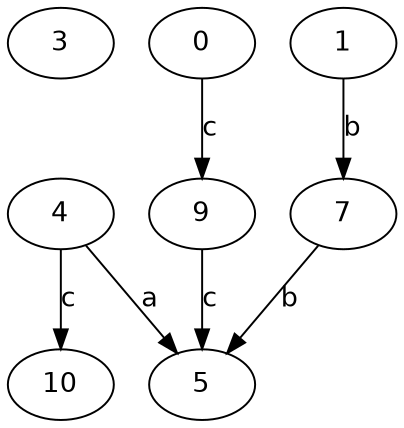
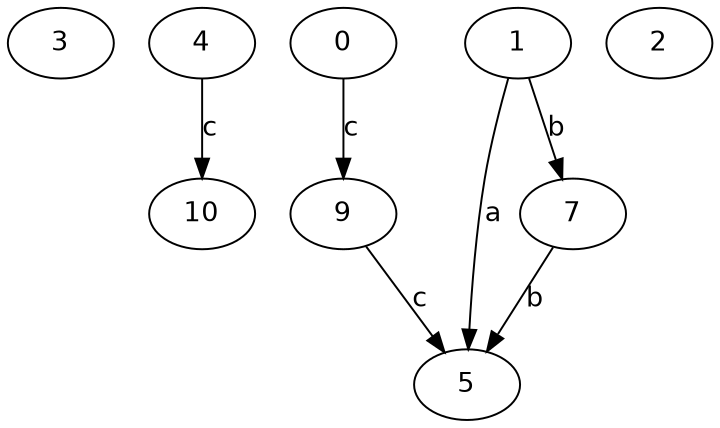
none -> (659, 43)
(125, 292) -> (481, 203)
